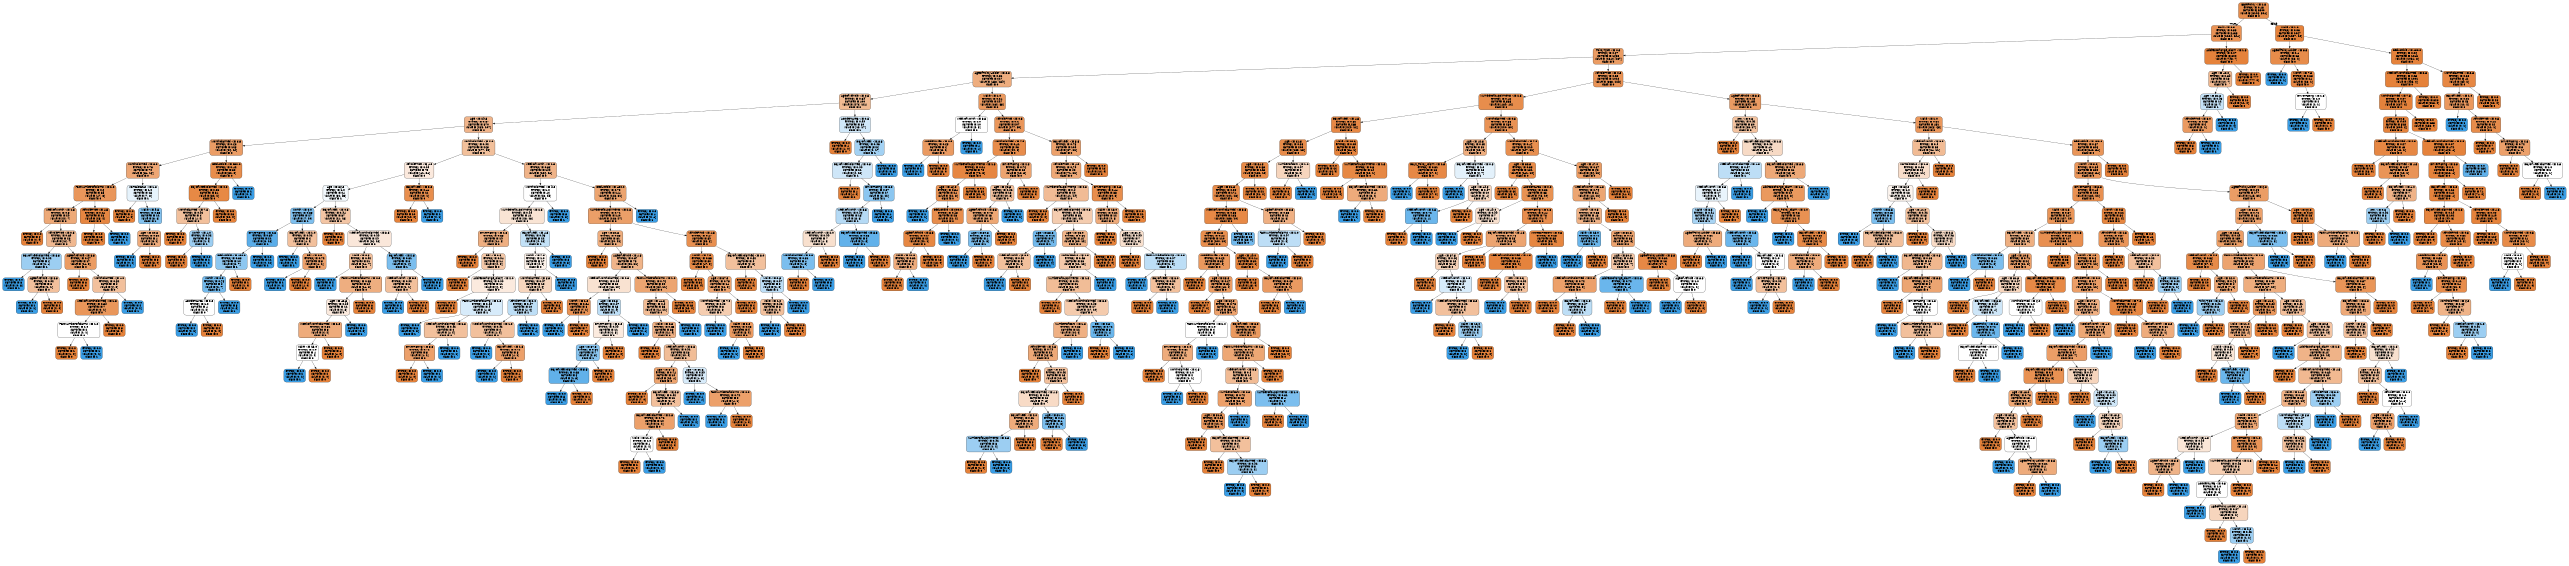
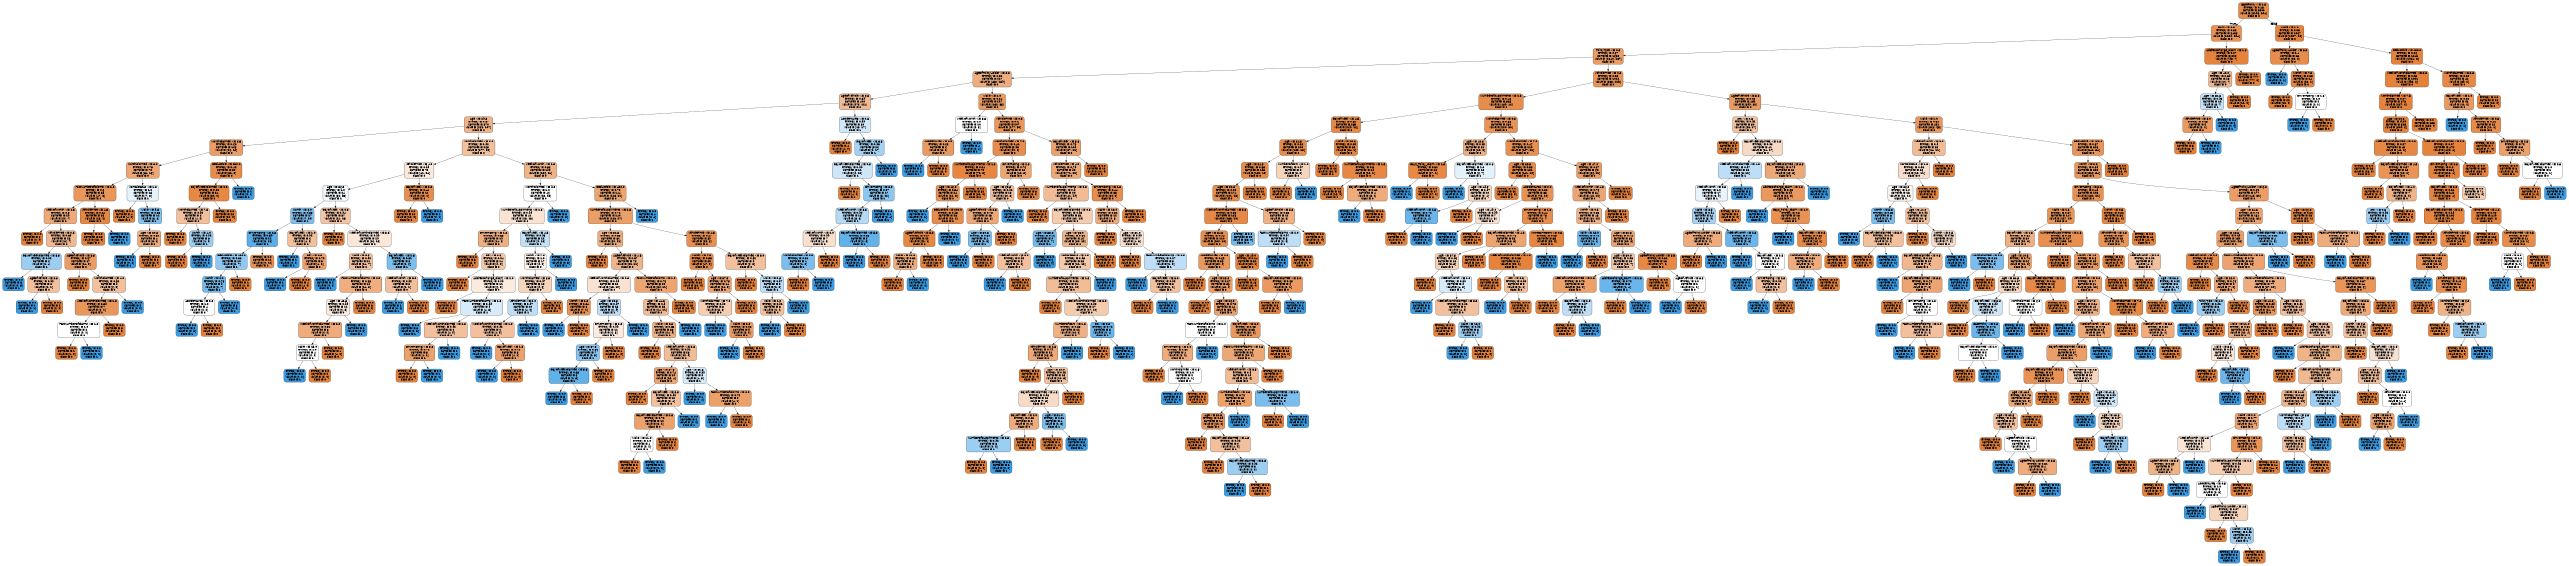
none -> (2280, 102)
(2428, 102) -> none
(2476, 170) -> (2476, 170)
(2474, 193) -> (2474, 193)
(2486, 239) -> (2486, 239)
(262, 262) -> (262, 262)
(2059, 262) -> (2059, 262)
(2463, 262) -> none
